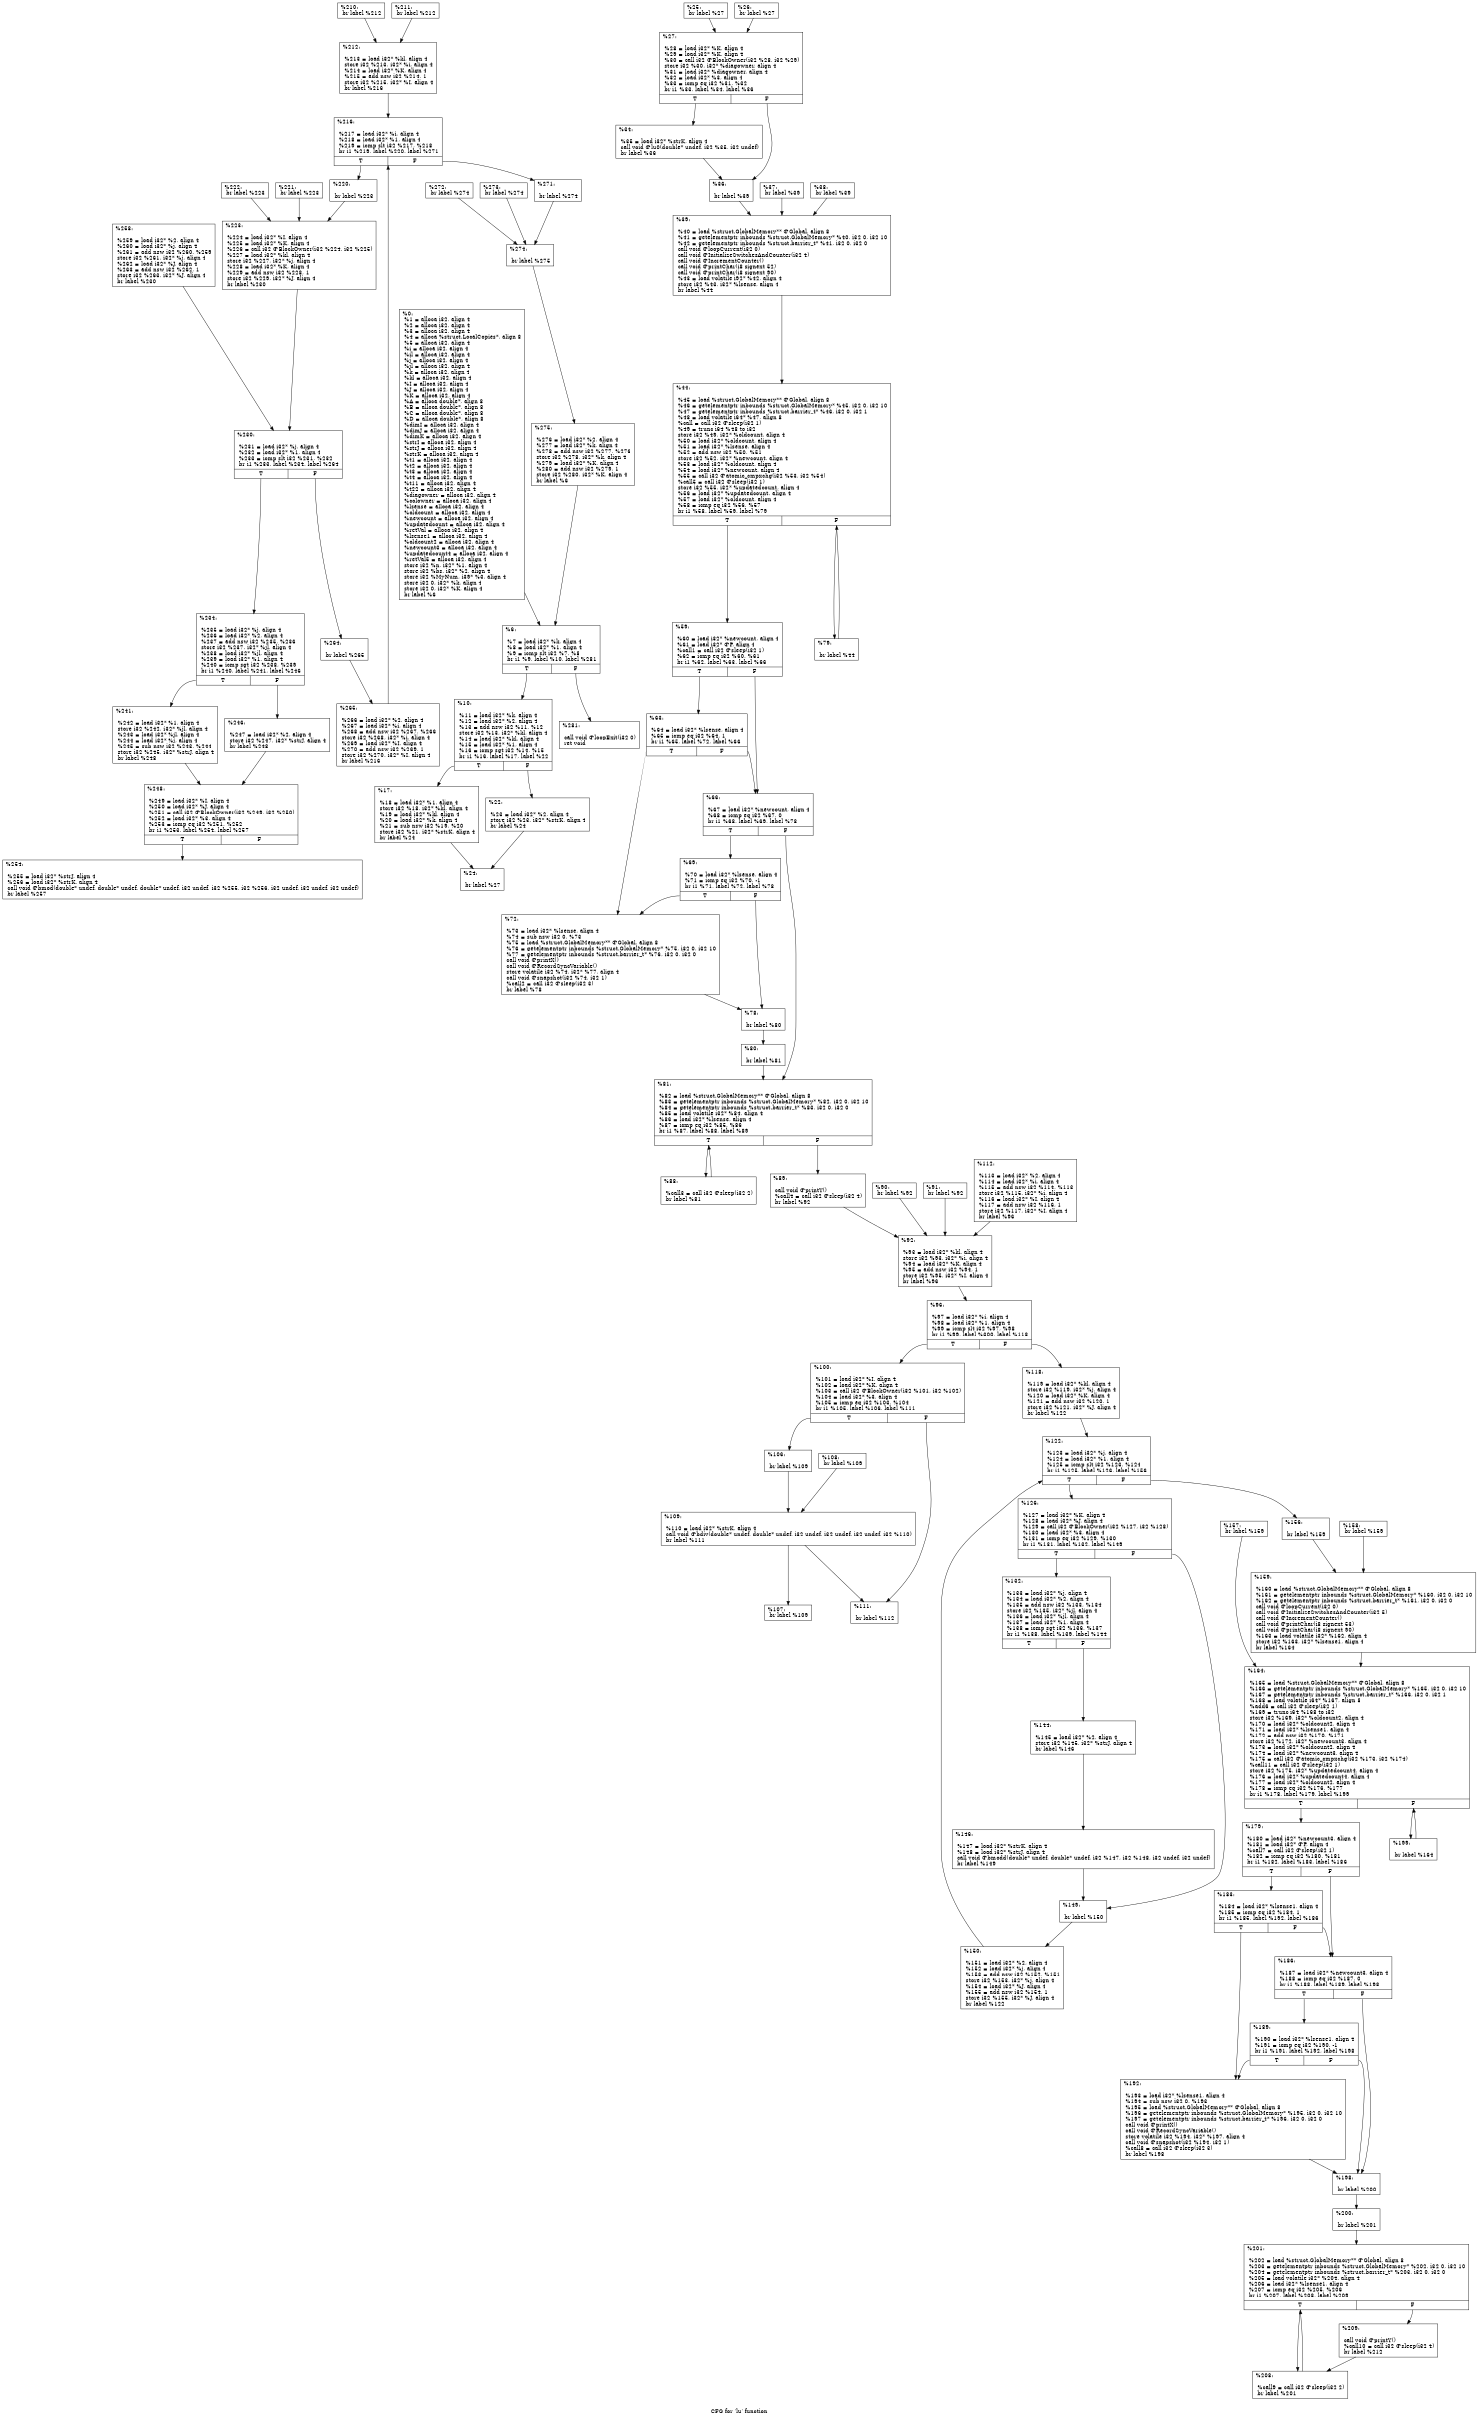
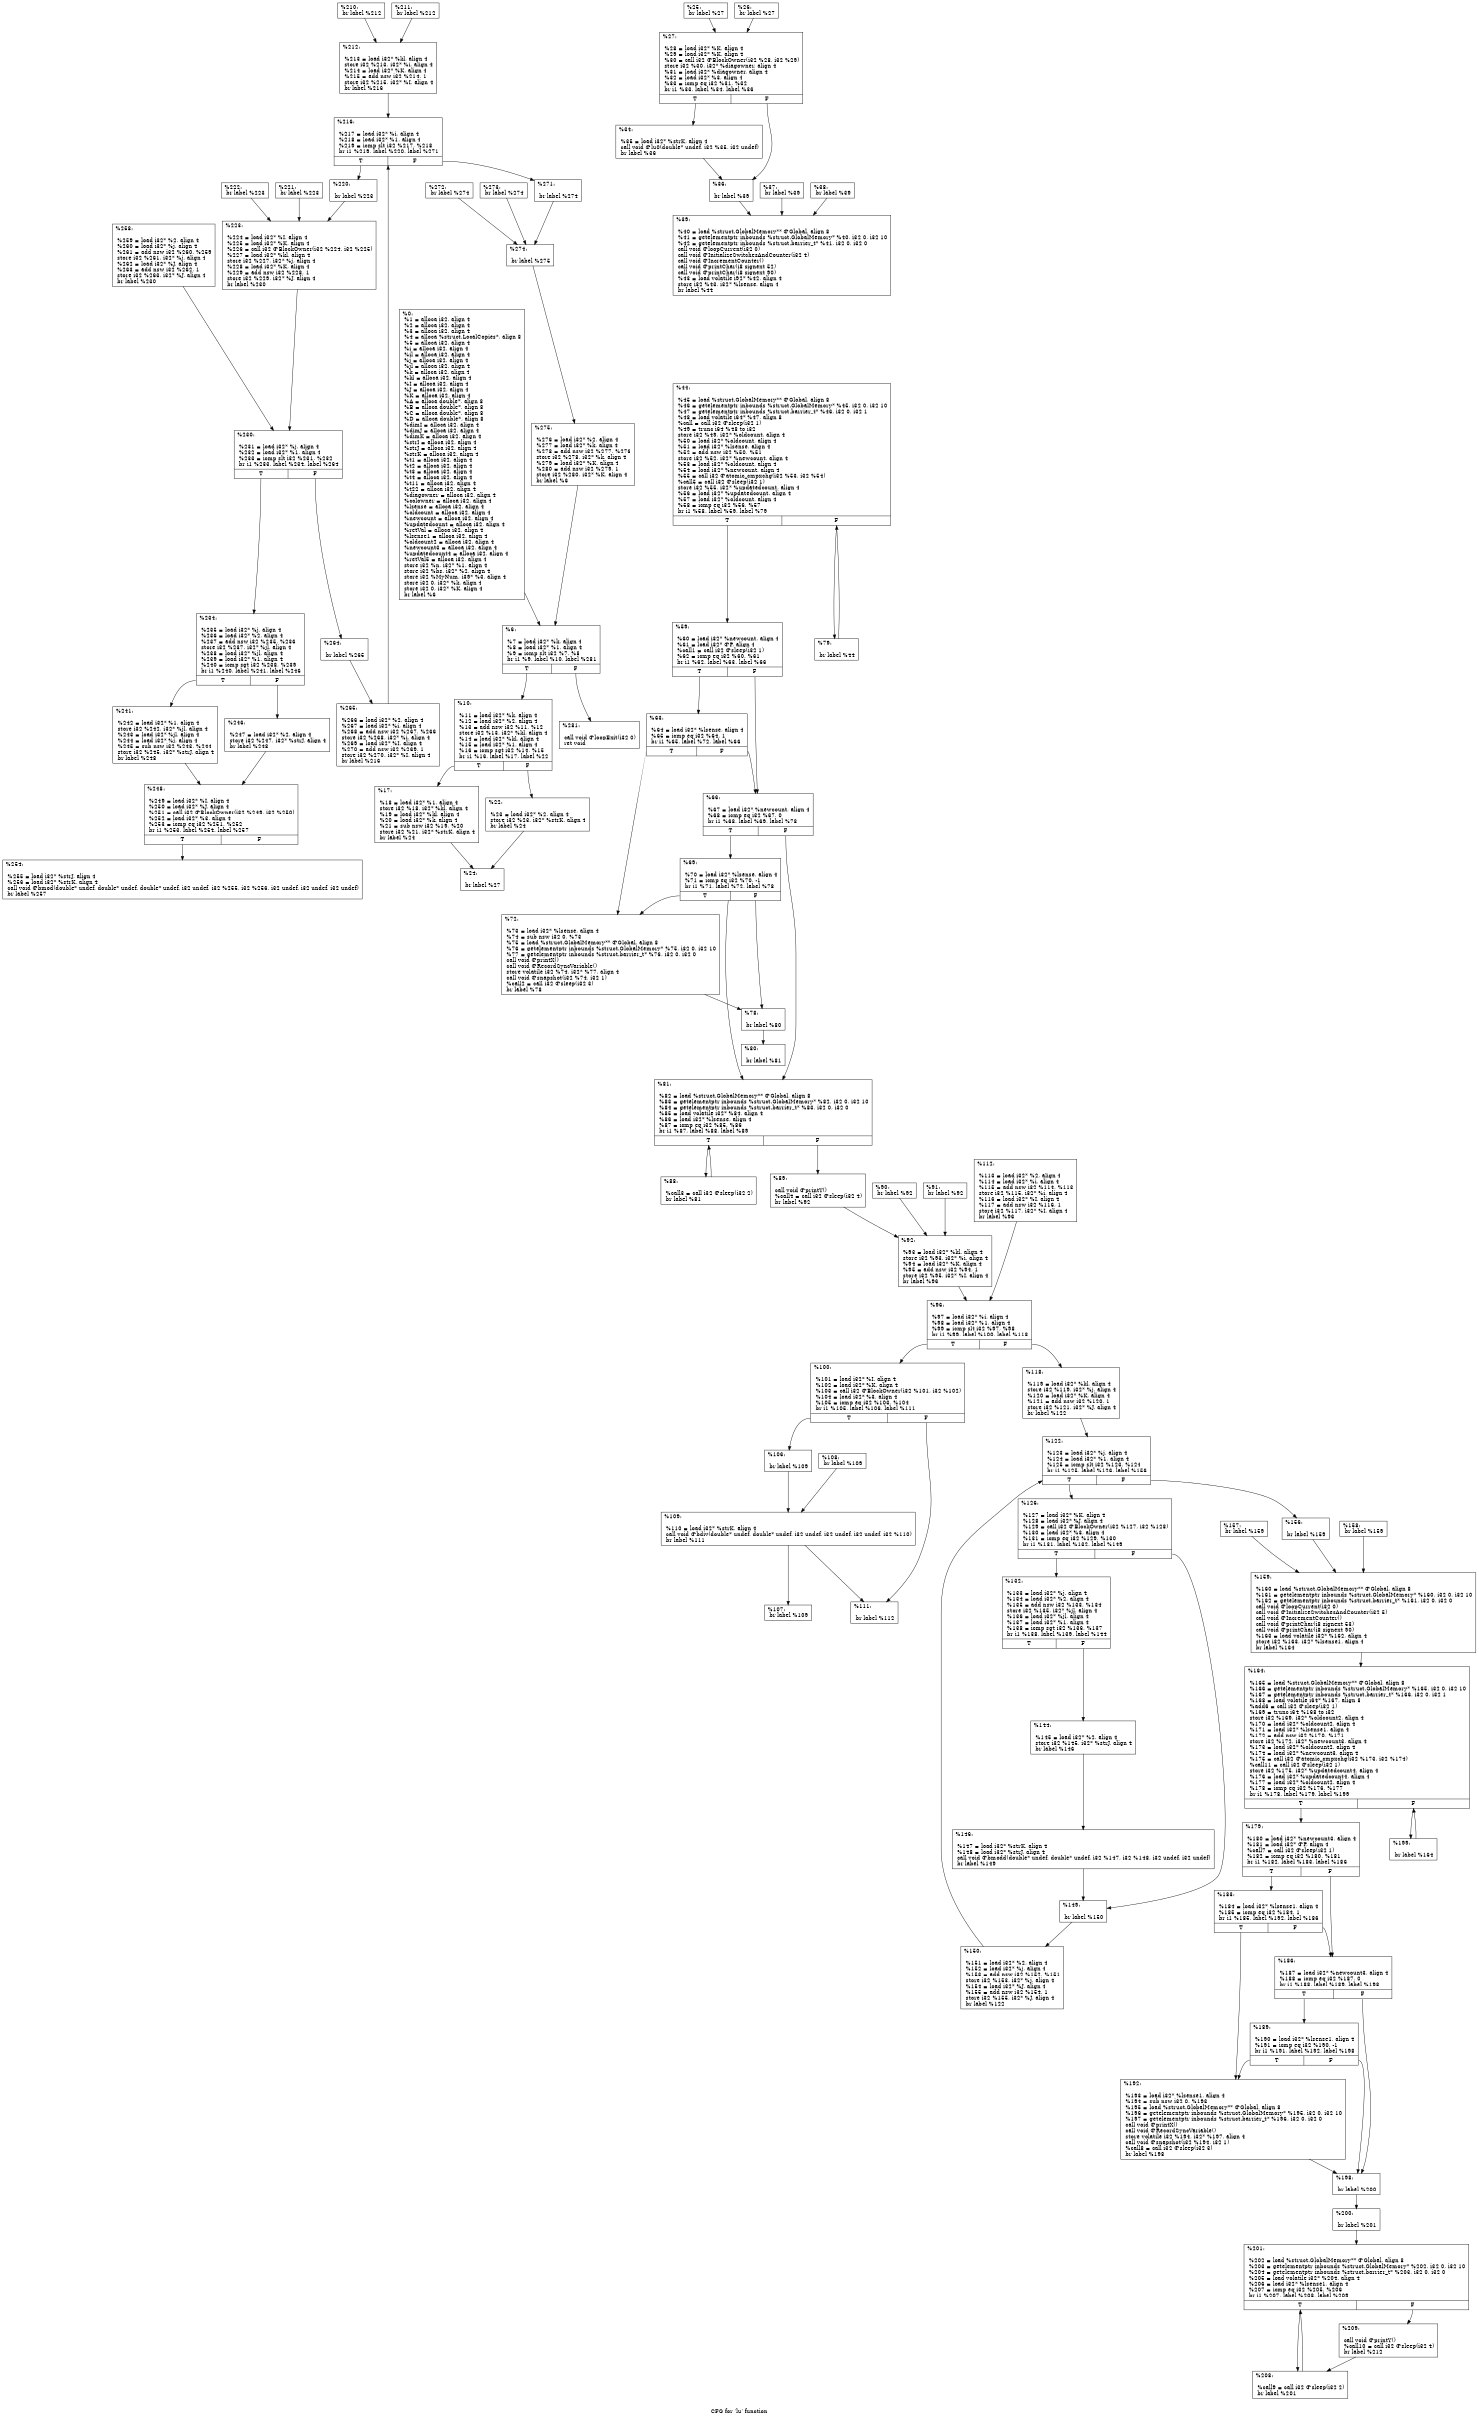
(782, 337) -> none
(763, 1071) -> (727, 989)
(983, 1227) -> (1005, 1260)
(979, 1335) -> (979, 1335)
(1236, 1601) -> (1273, 1554)
